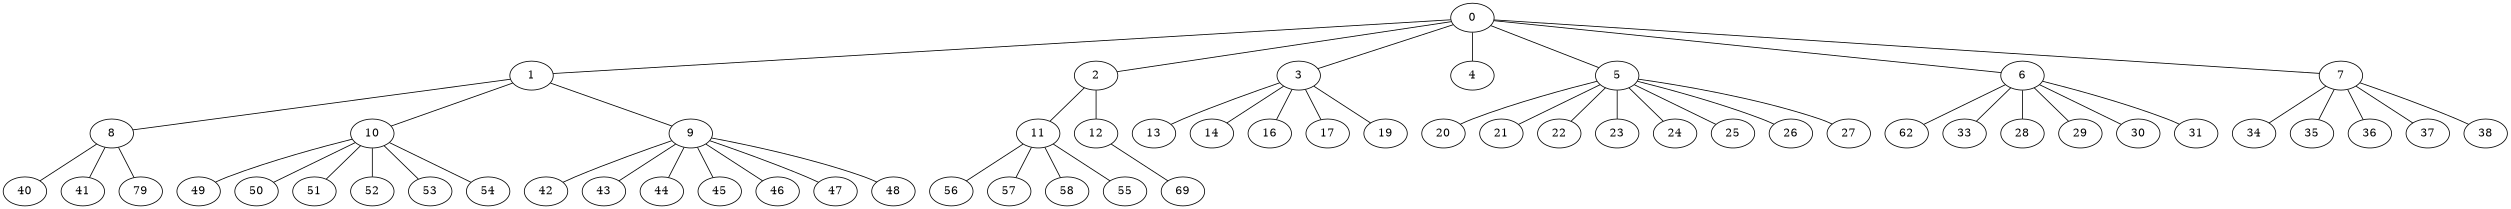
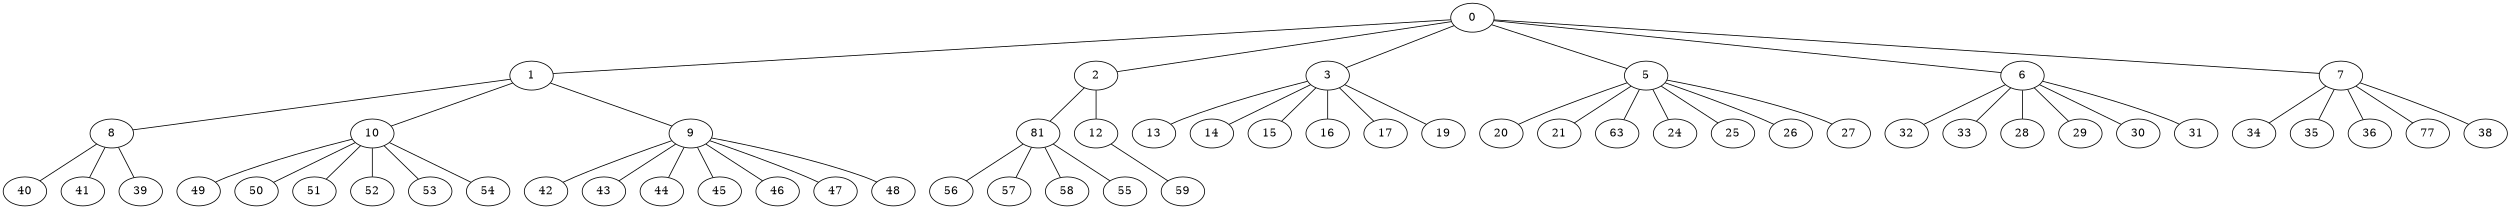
(1472, 76) -> none
(1038, 133) -> (1038, 133)
none -> (1270, 133)
(1559, 133) -> none
(1617, 133) -> (1617, 133)
(1907, 133) -> (1907, 133)
(2428, 133) -> (2428, 133)
(141, 191) -> (141, 191)
(1183, 191) -> (1183, 191)
